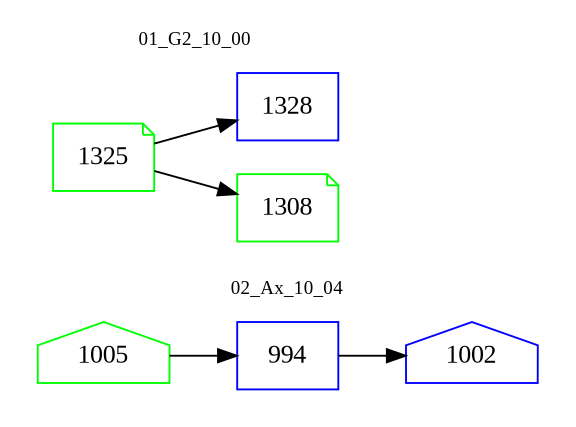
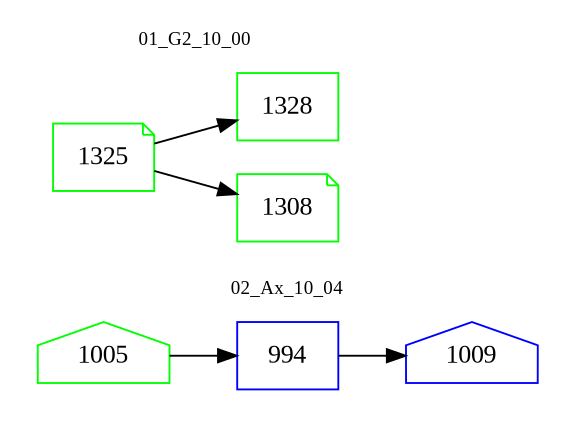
(288, 107) -> (288, 107)
(472, 356) -> (472, 356)
